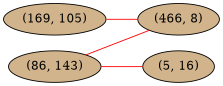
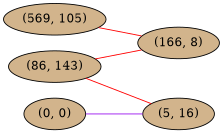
(55, 19) -> (55, 19)
(179, 19) -> (179, 43)
none -> (55, 114)
